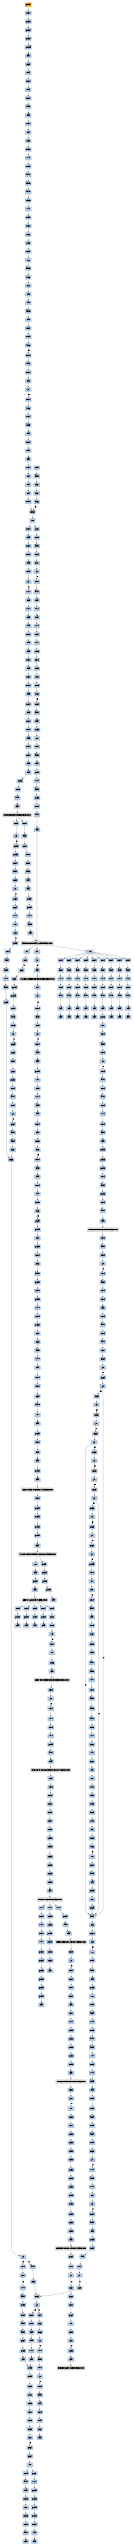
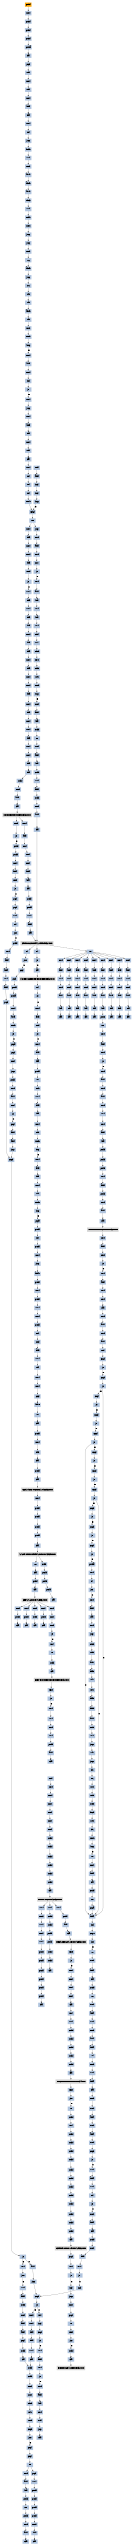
(51, 1770) -> none
(71, 2082) -> (71, 2082)
